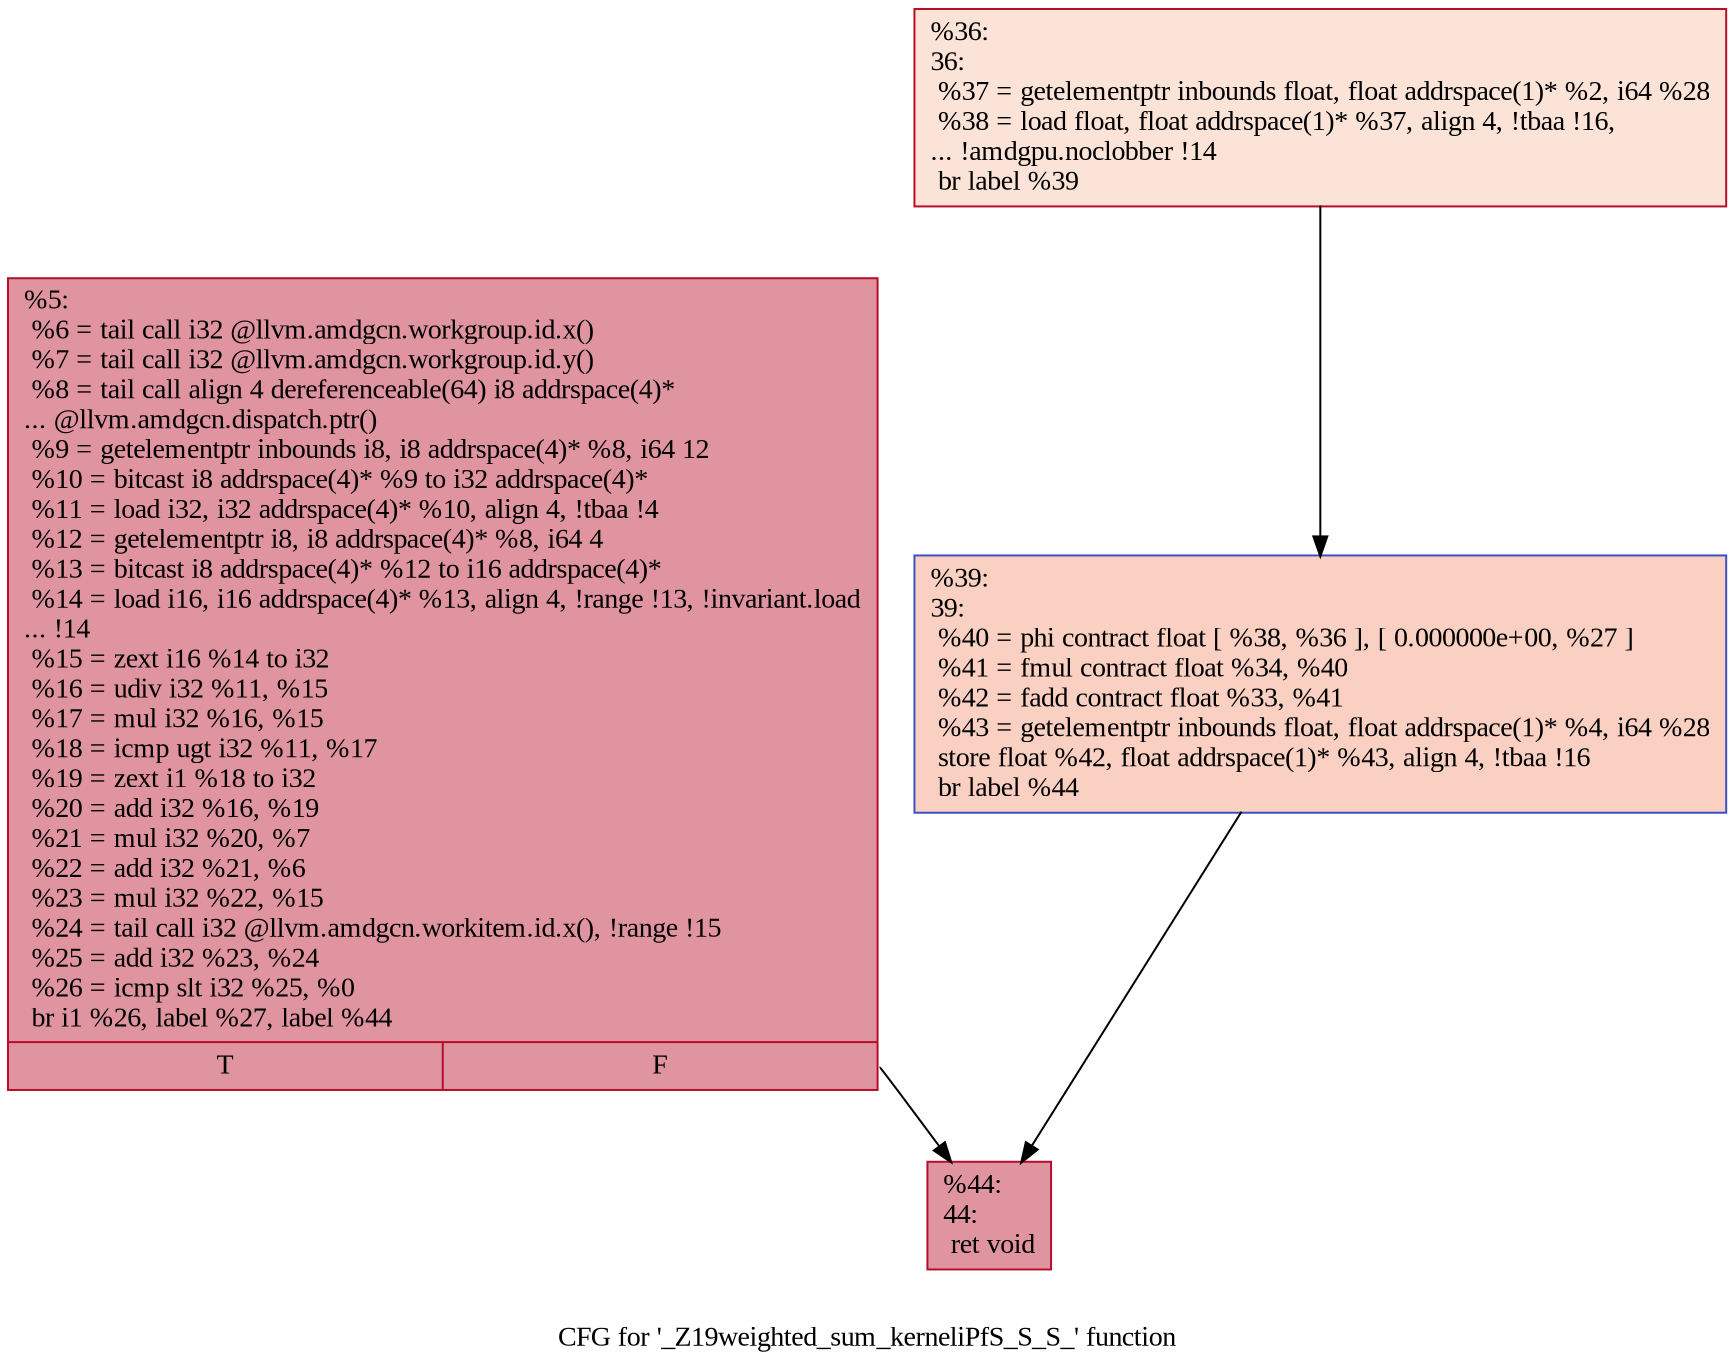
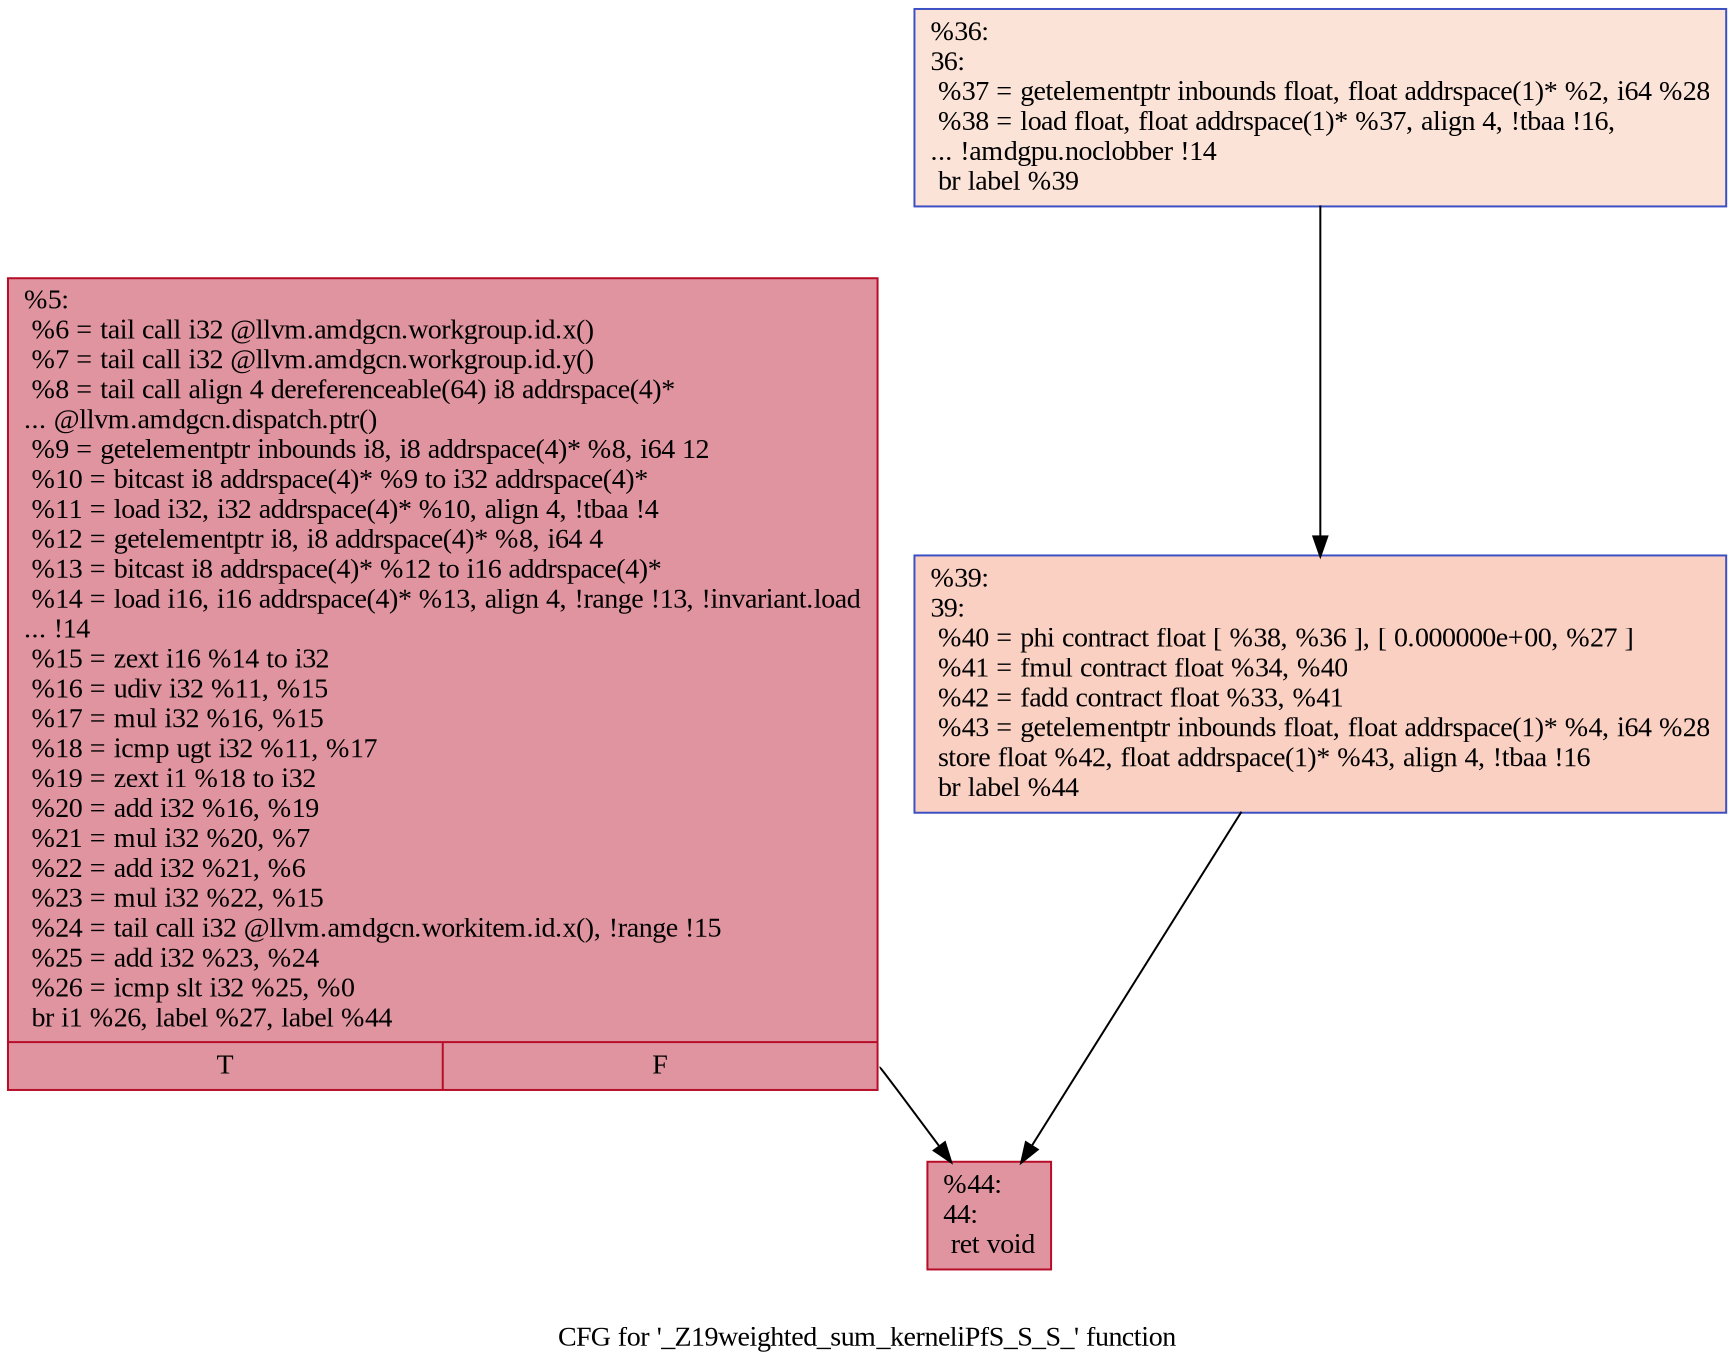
(1320, 108) -> (1320, 108)
